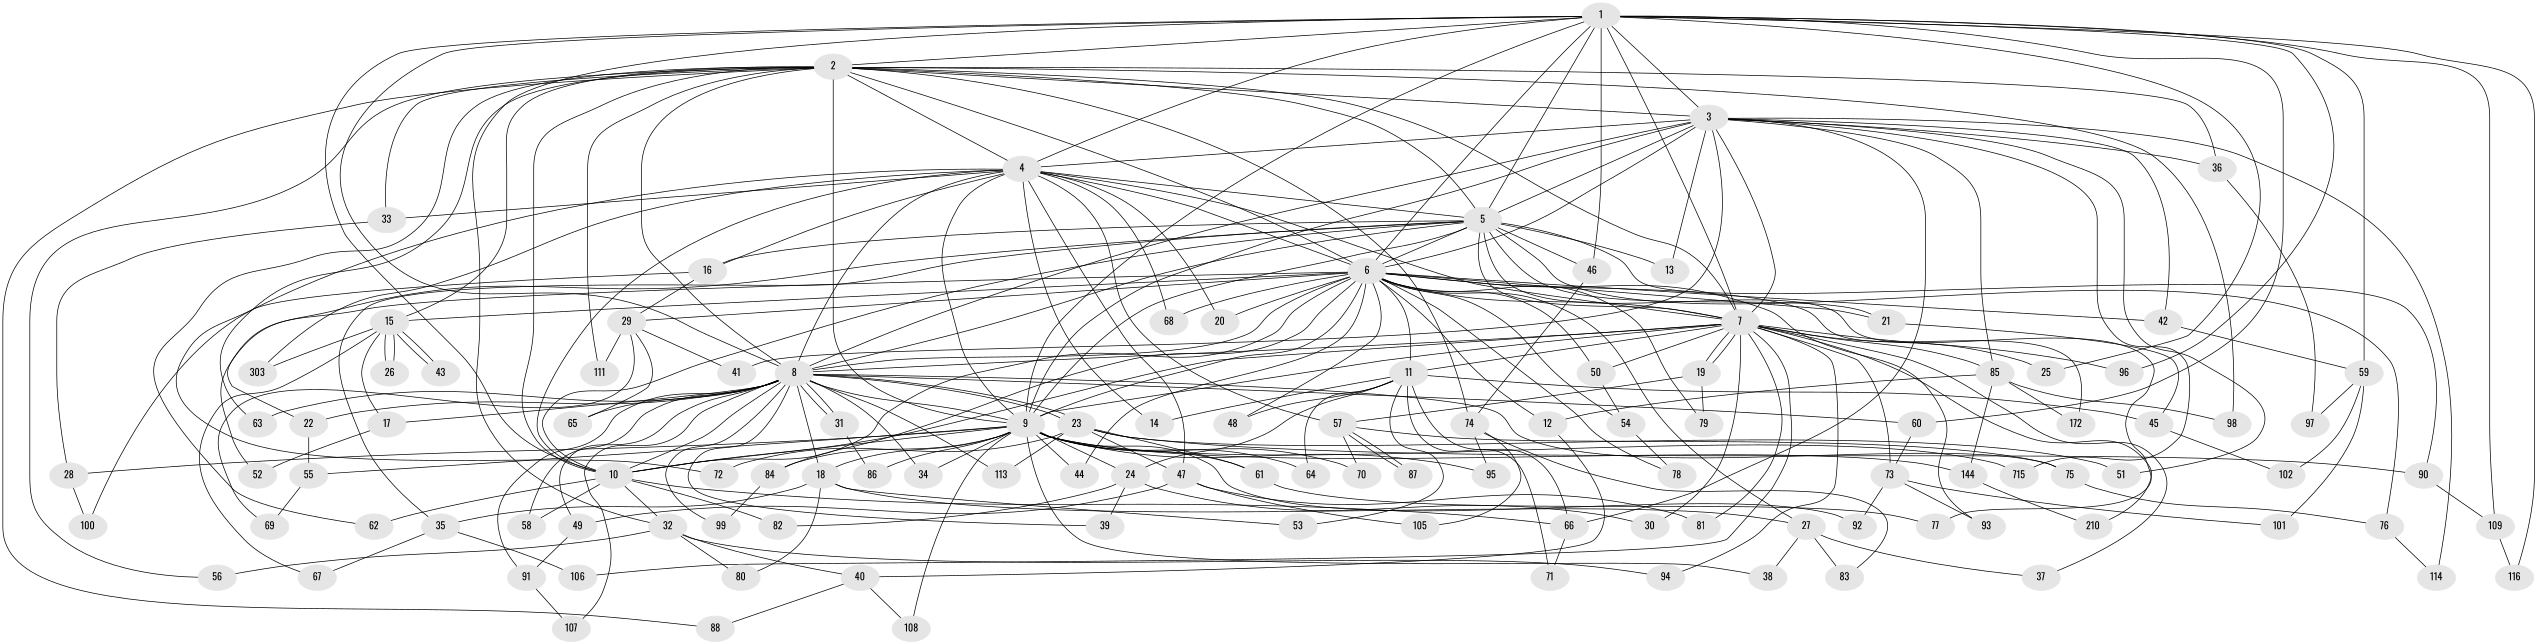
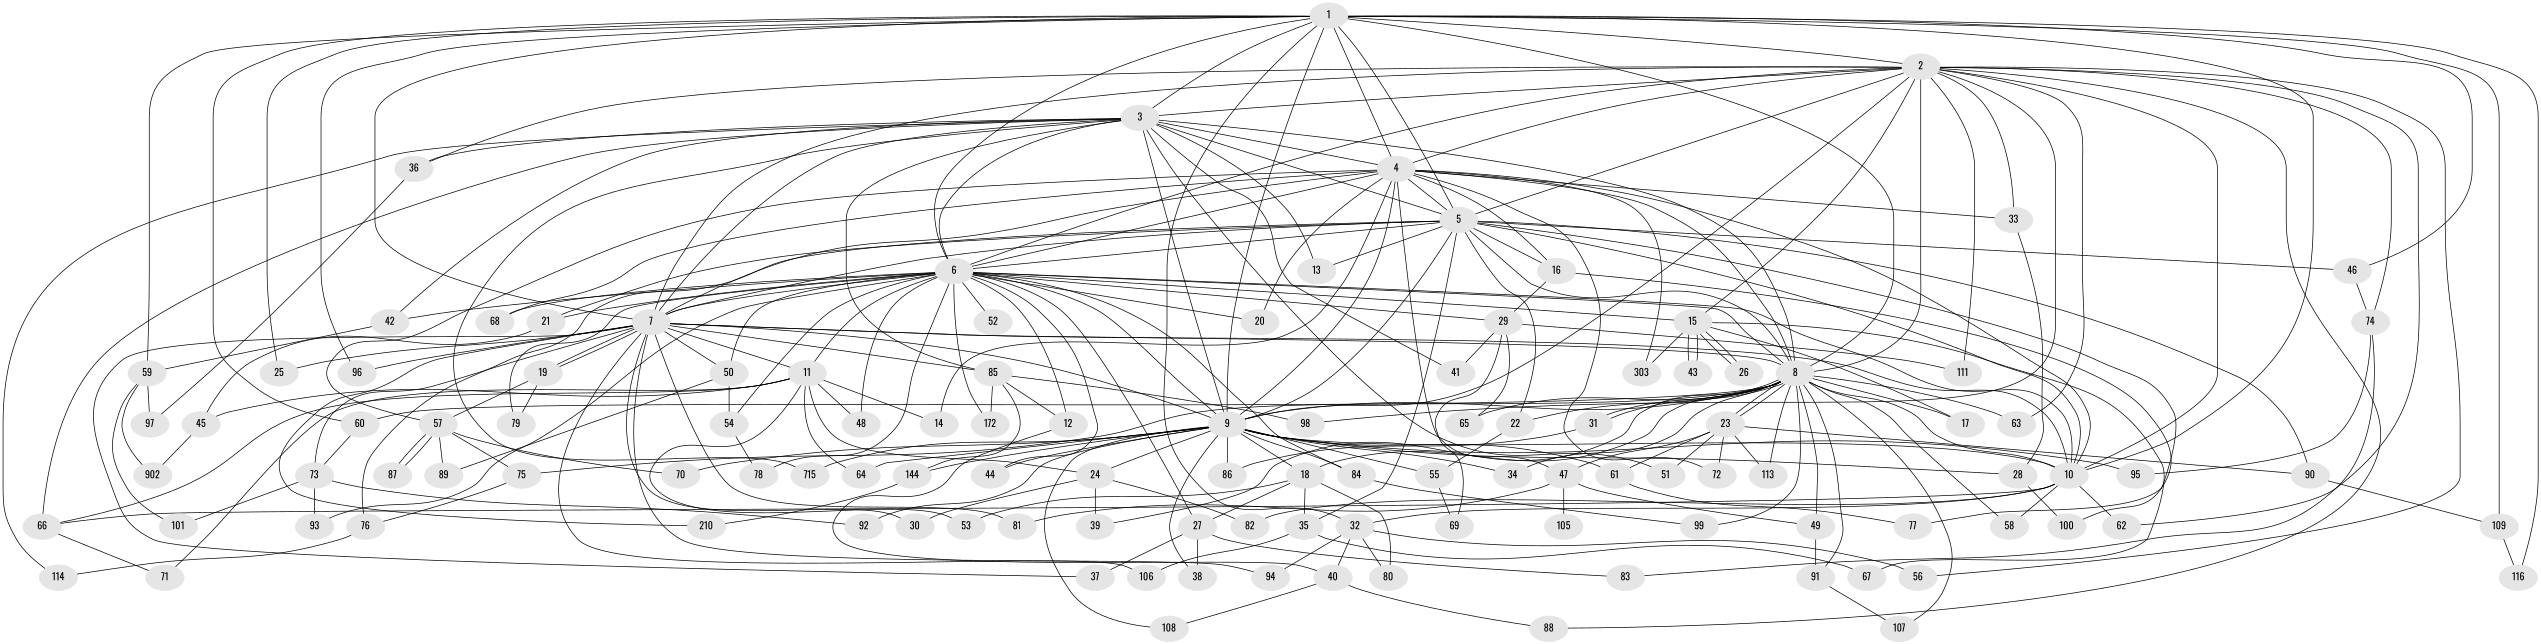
(321, 448) -> none
none -> (444, 476)
(2286, 476) -> (153, 476)
(1517, 488) -> none
